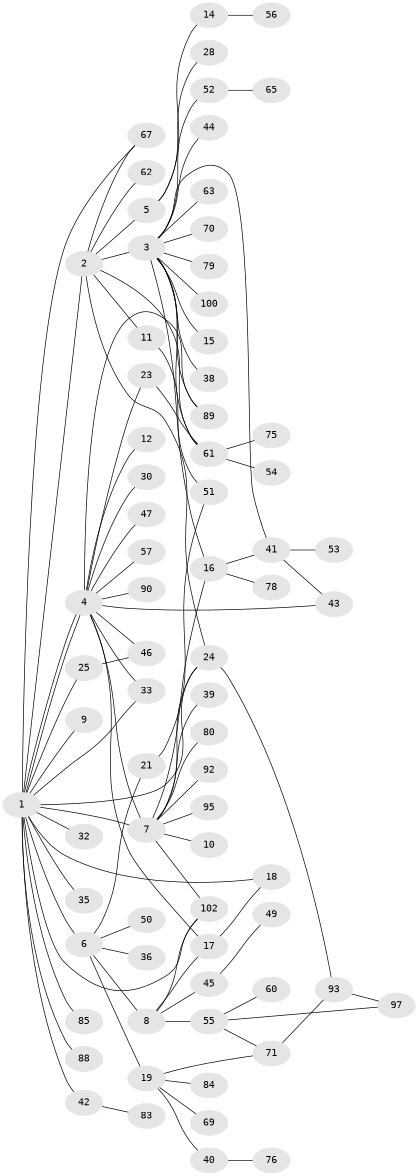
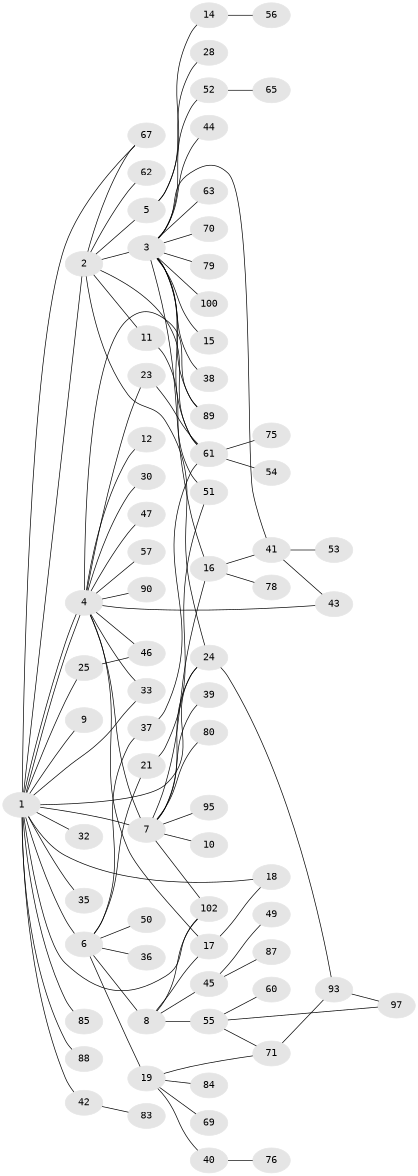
none -> (147, 728)
(209, 770) -> none
none -> (272, 952)
